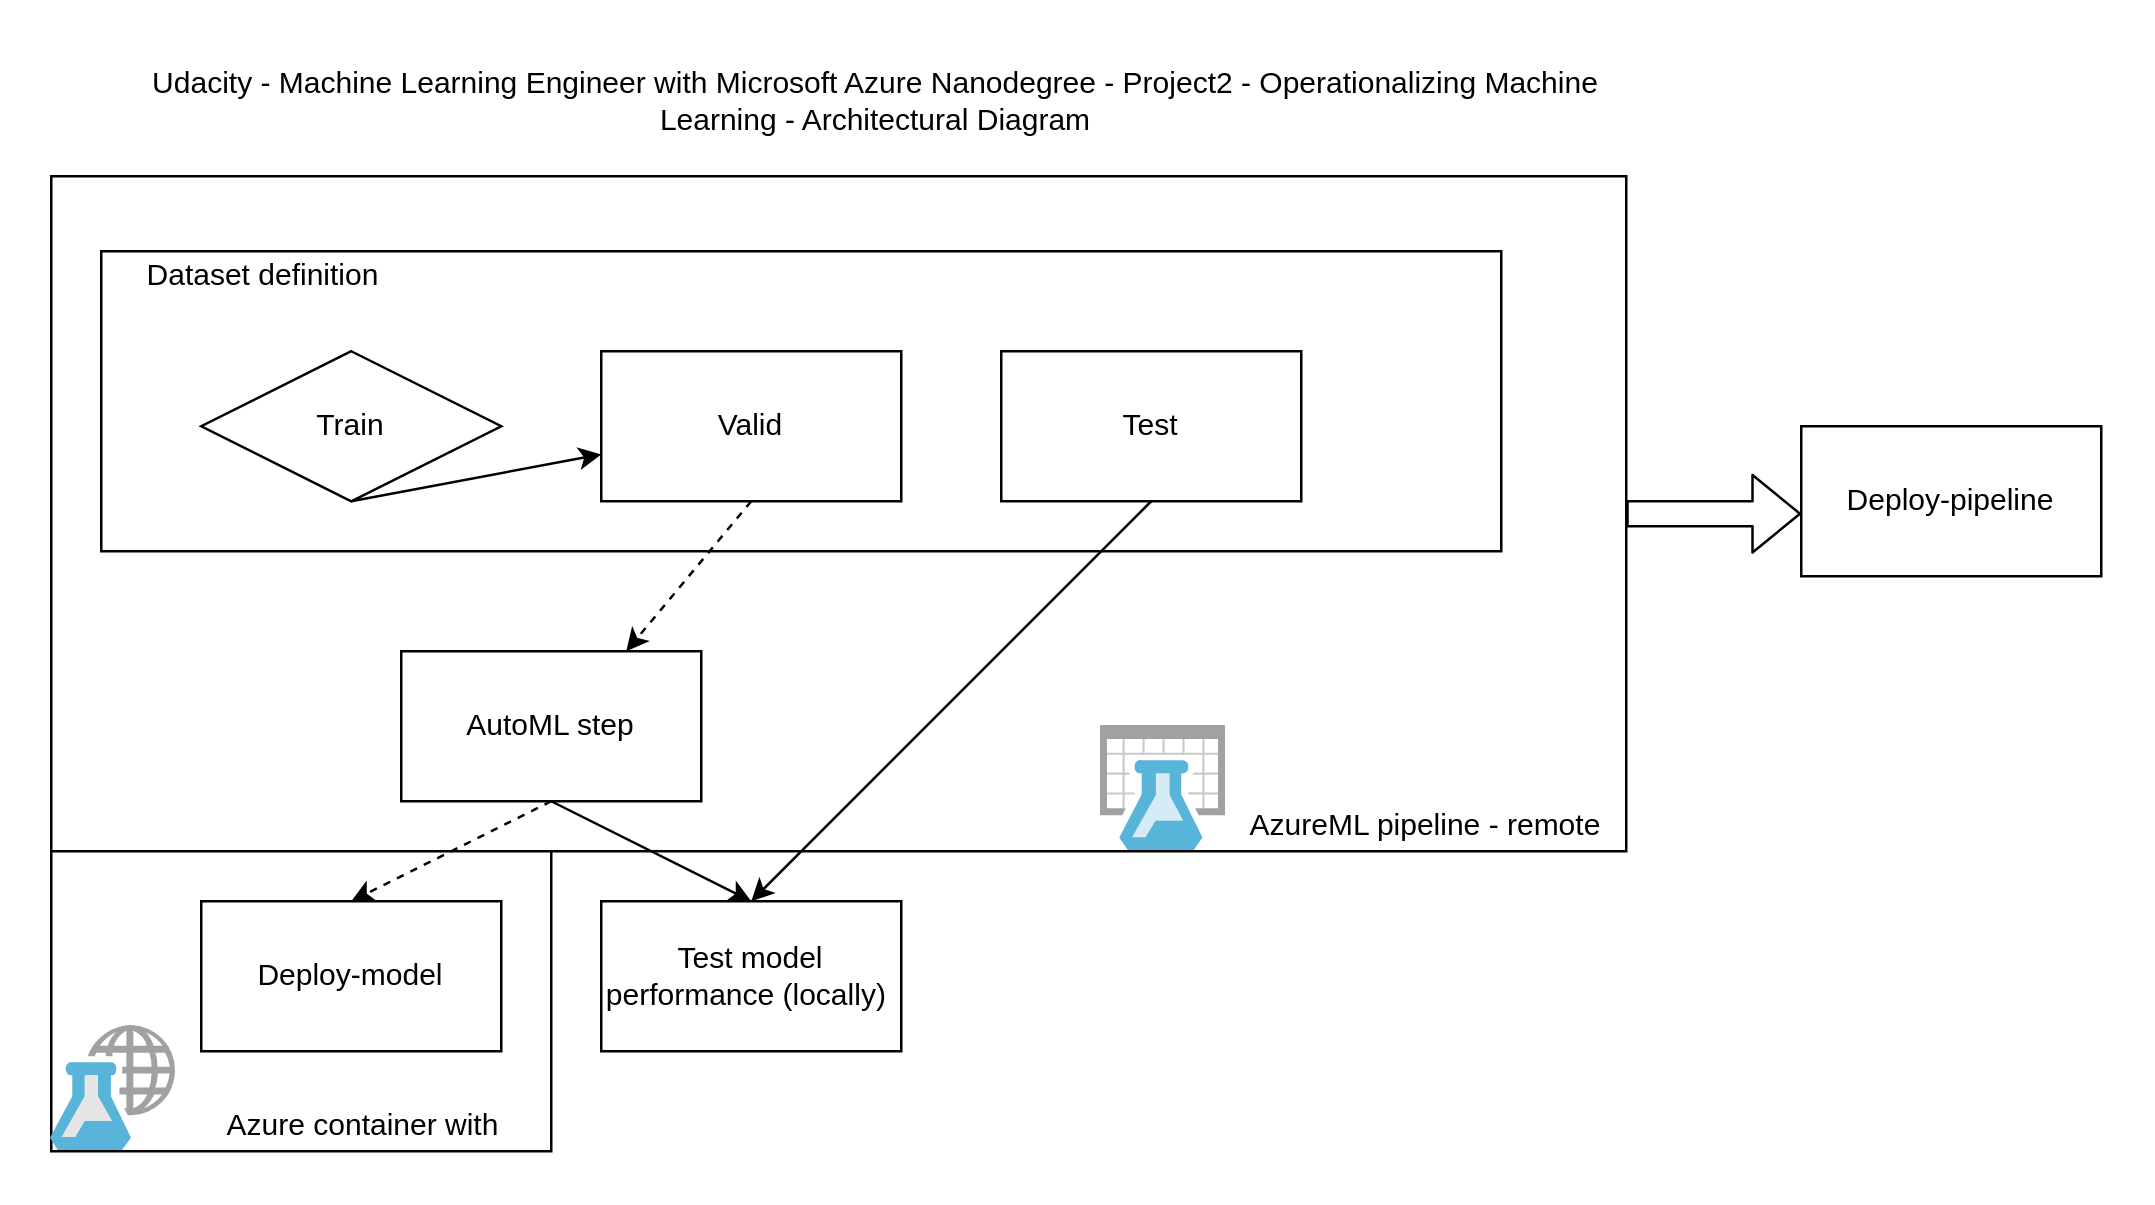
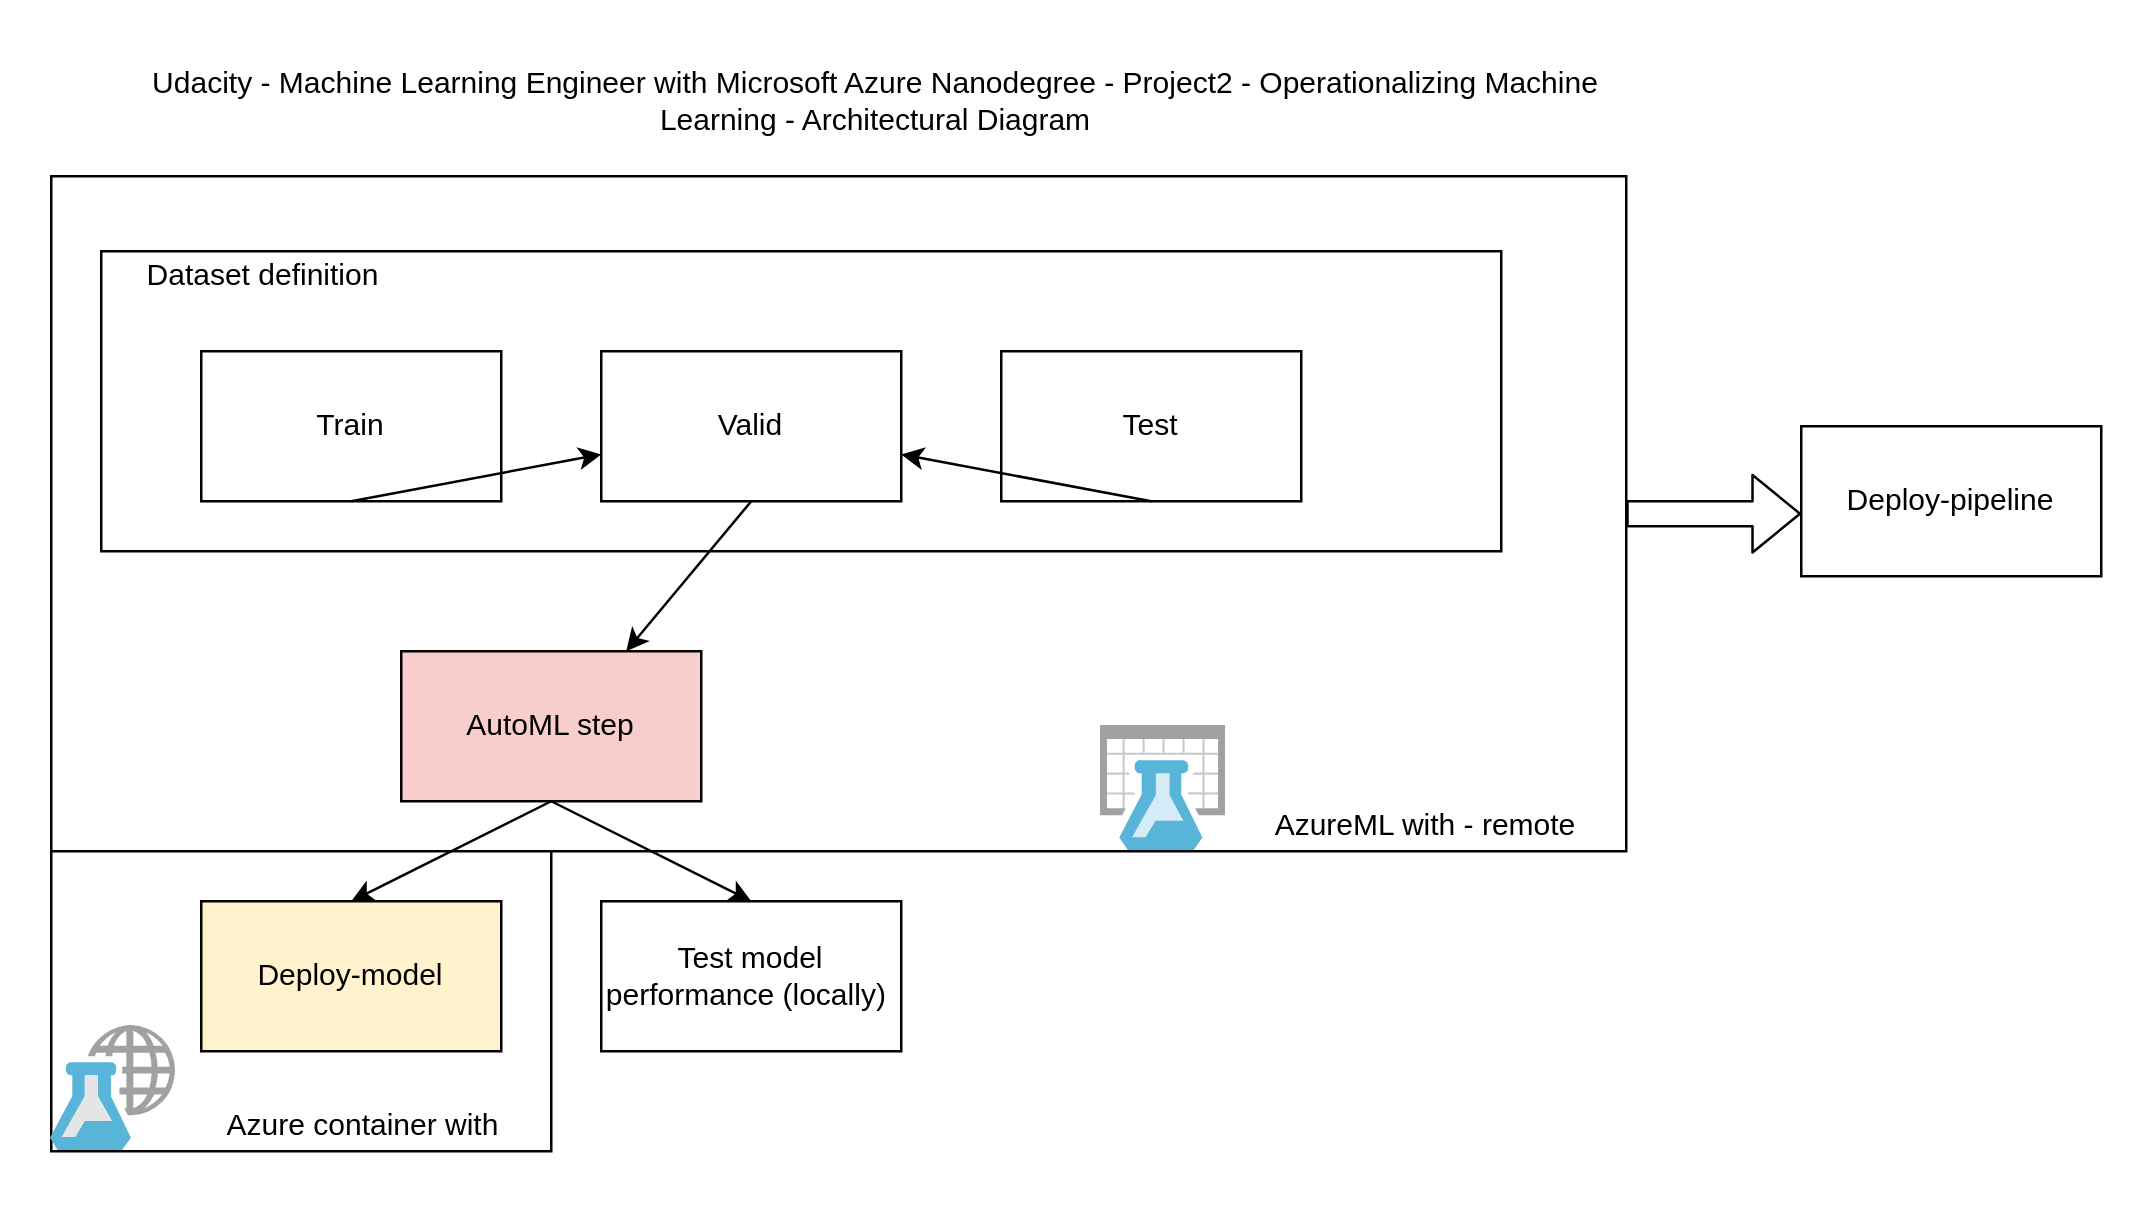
(351, 426) -> (351, 426)
(692, 572) -> (692, 572)
(957, 695) -> (1034, 479)
(551, 726) -> (551, 726)
(1426, 826) -> (1426, 826)
(456, 849) -> (456, 849)
(351, 976) -> (351, 976)
